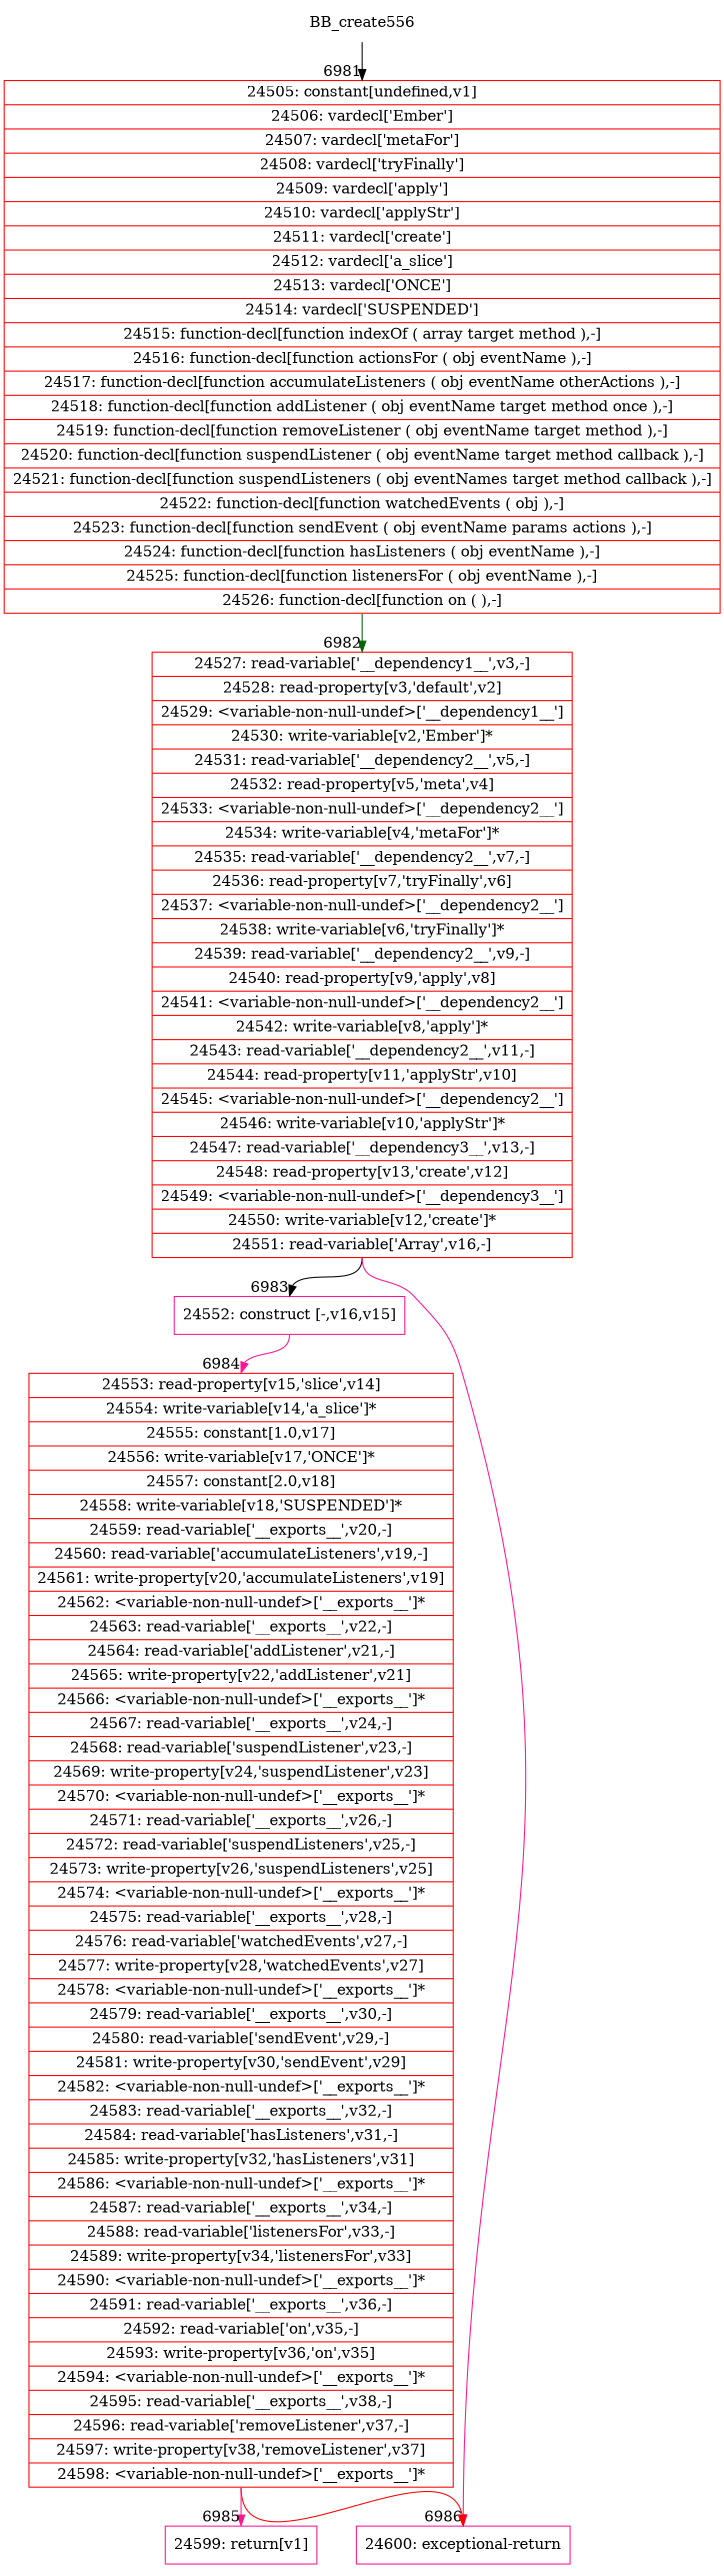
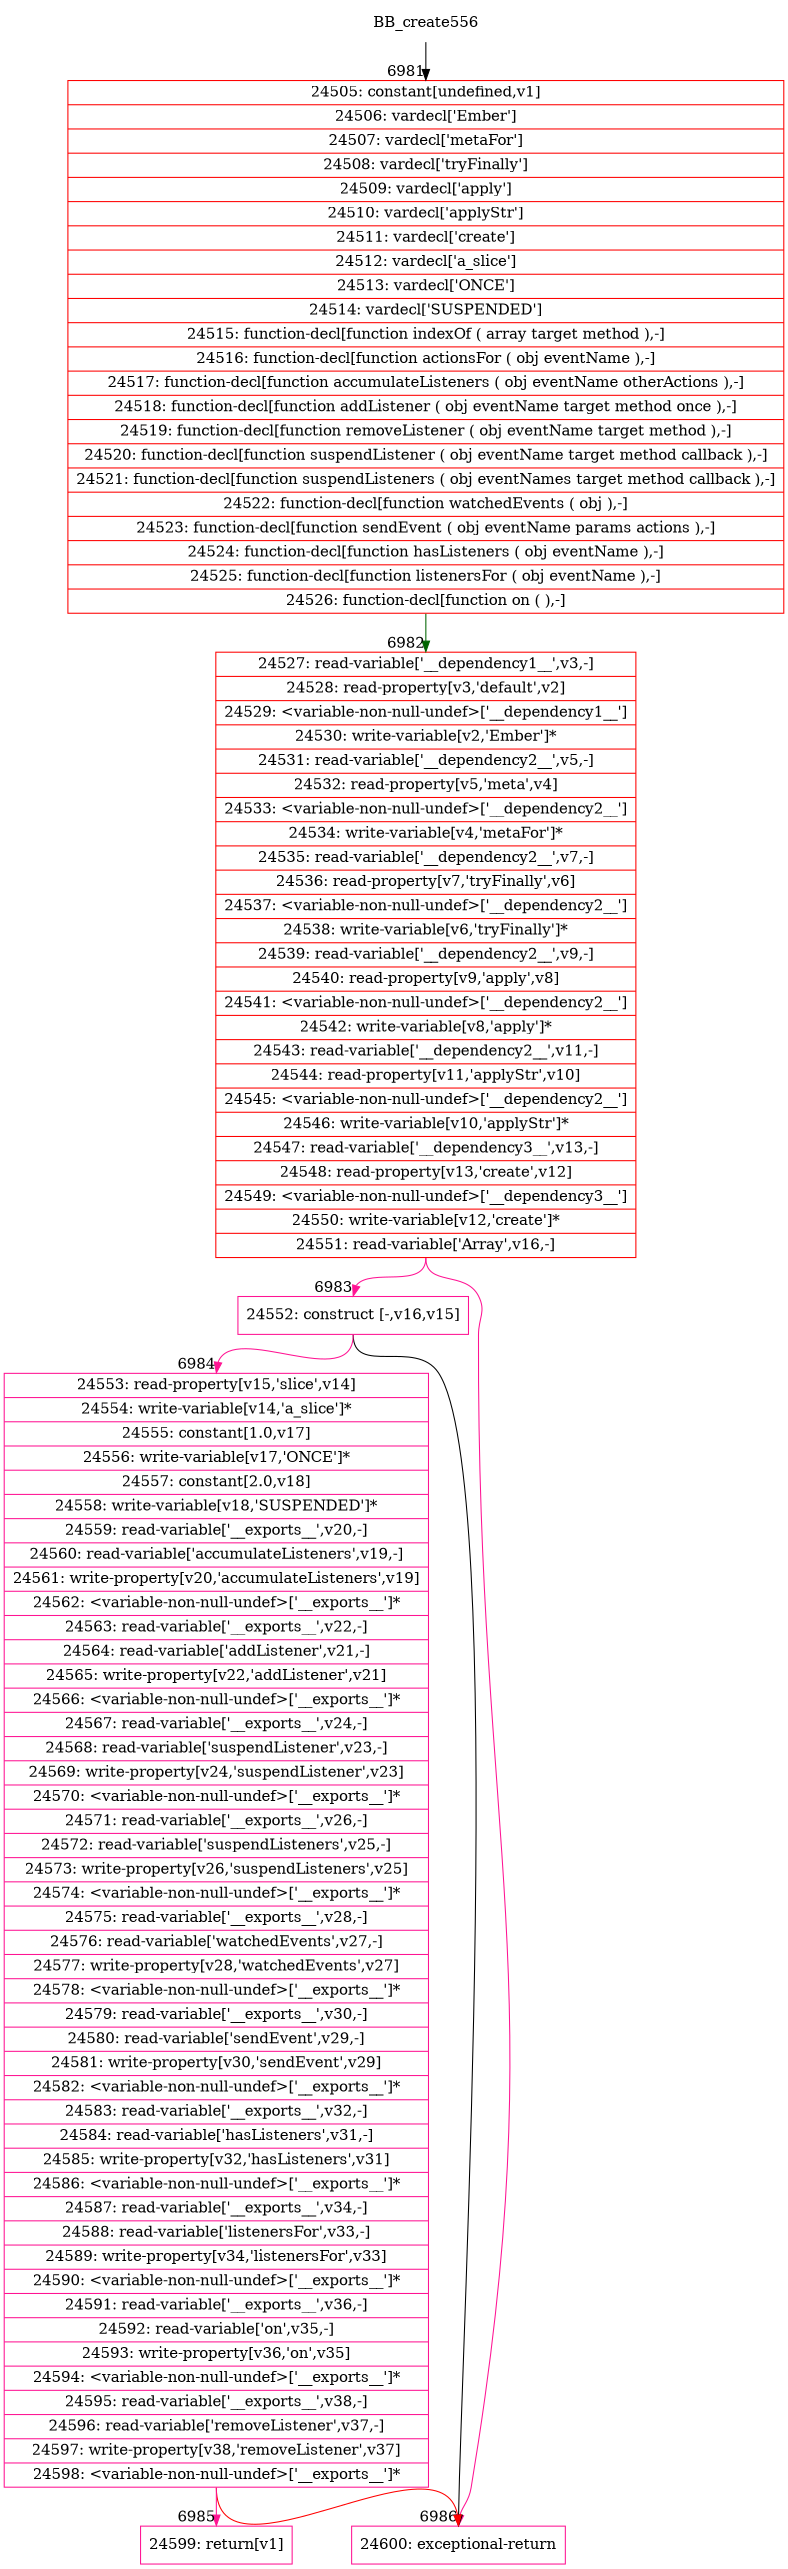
(331, 1277) -> (395, 1277)
none -> (475, 1891)
(241, 1930) -> (216, 1930)
